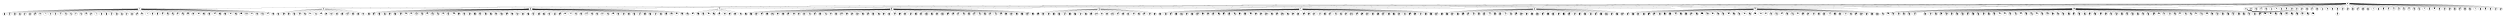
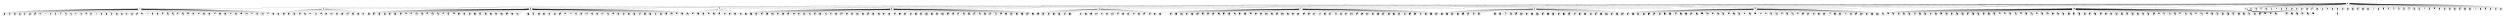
(523, 14) -> none
(1075, 14) -> none
(1165, 14) -> none
(1484, 14) -> none
(1490, 14) -> none
none -> (1920, 14)
(2281, 14) -> none
